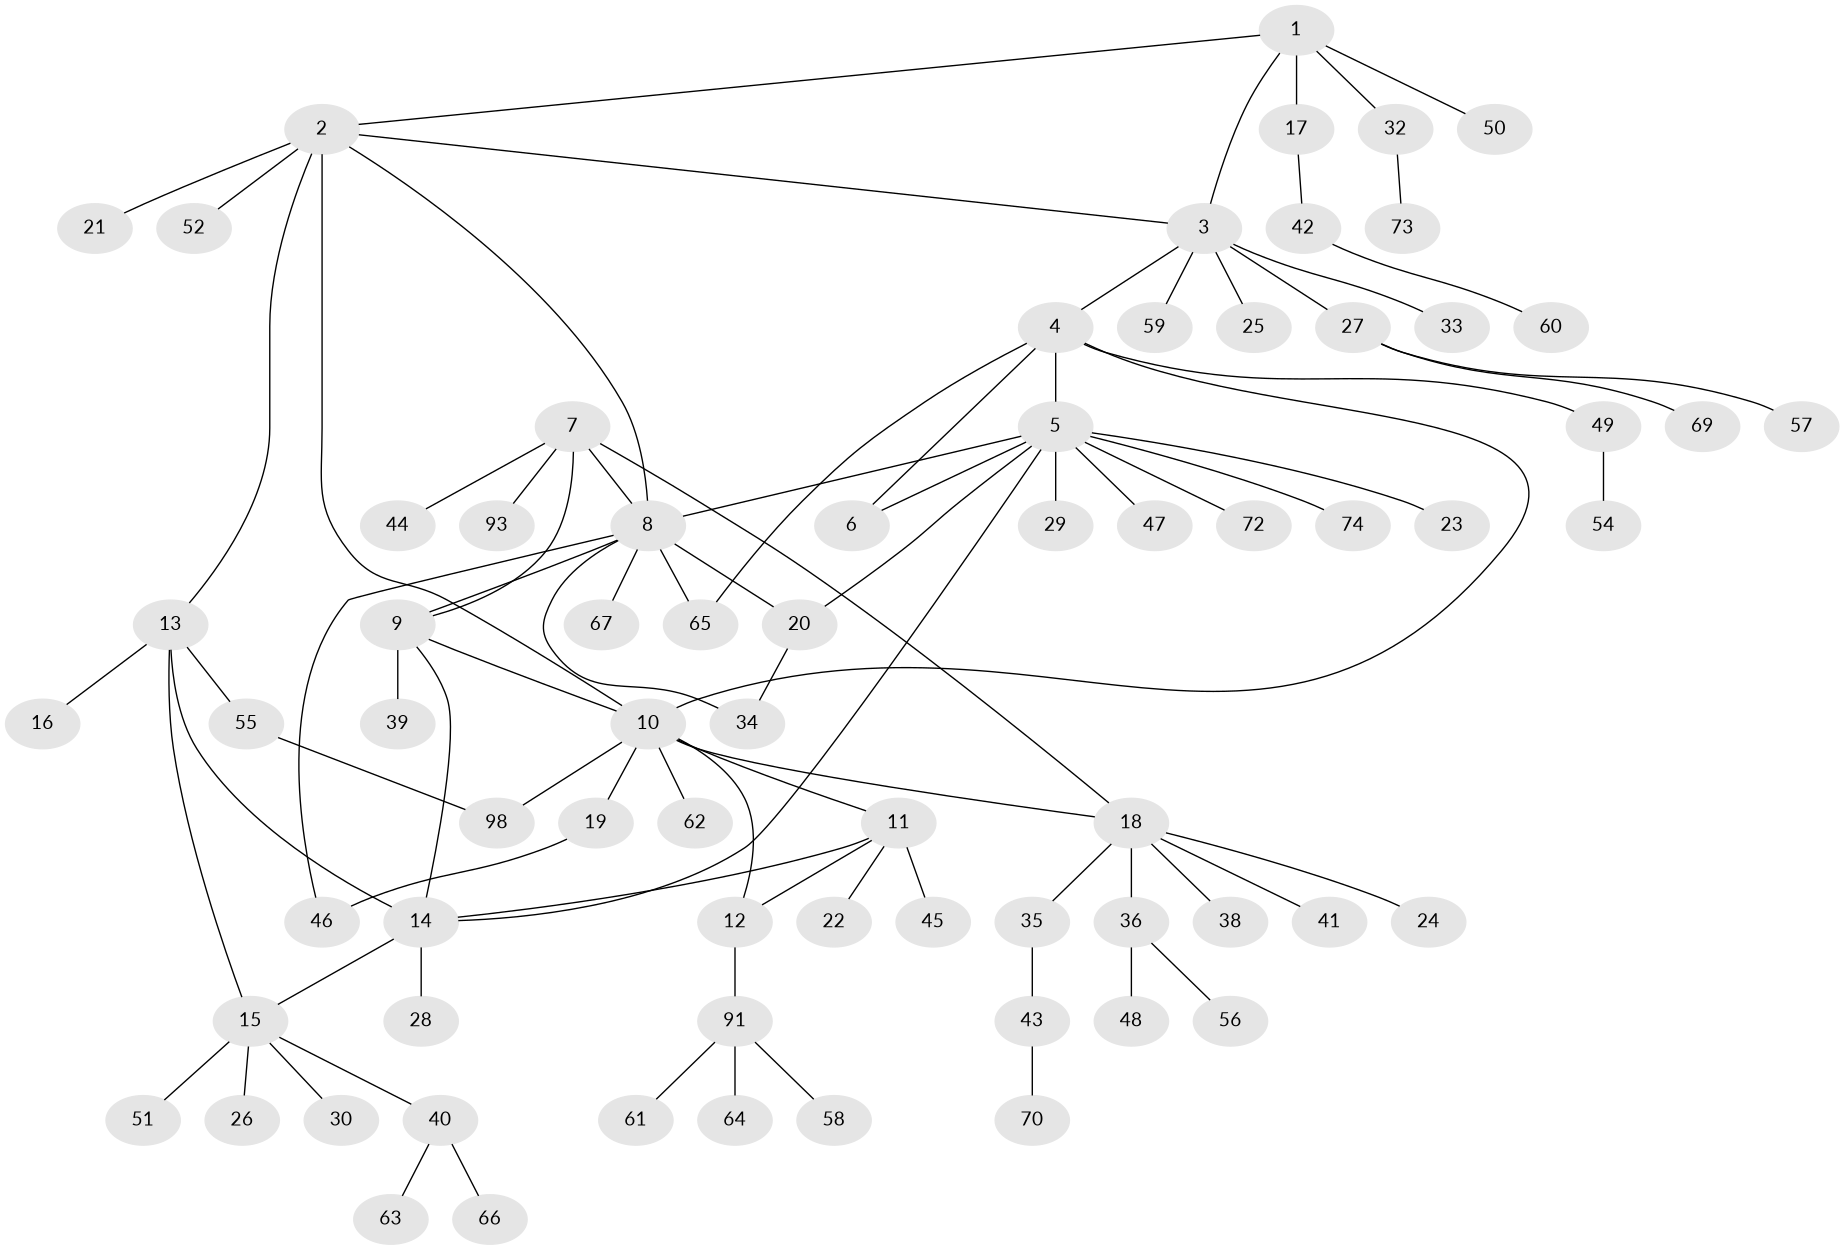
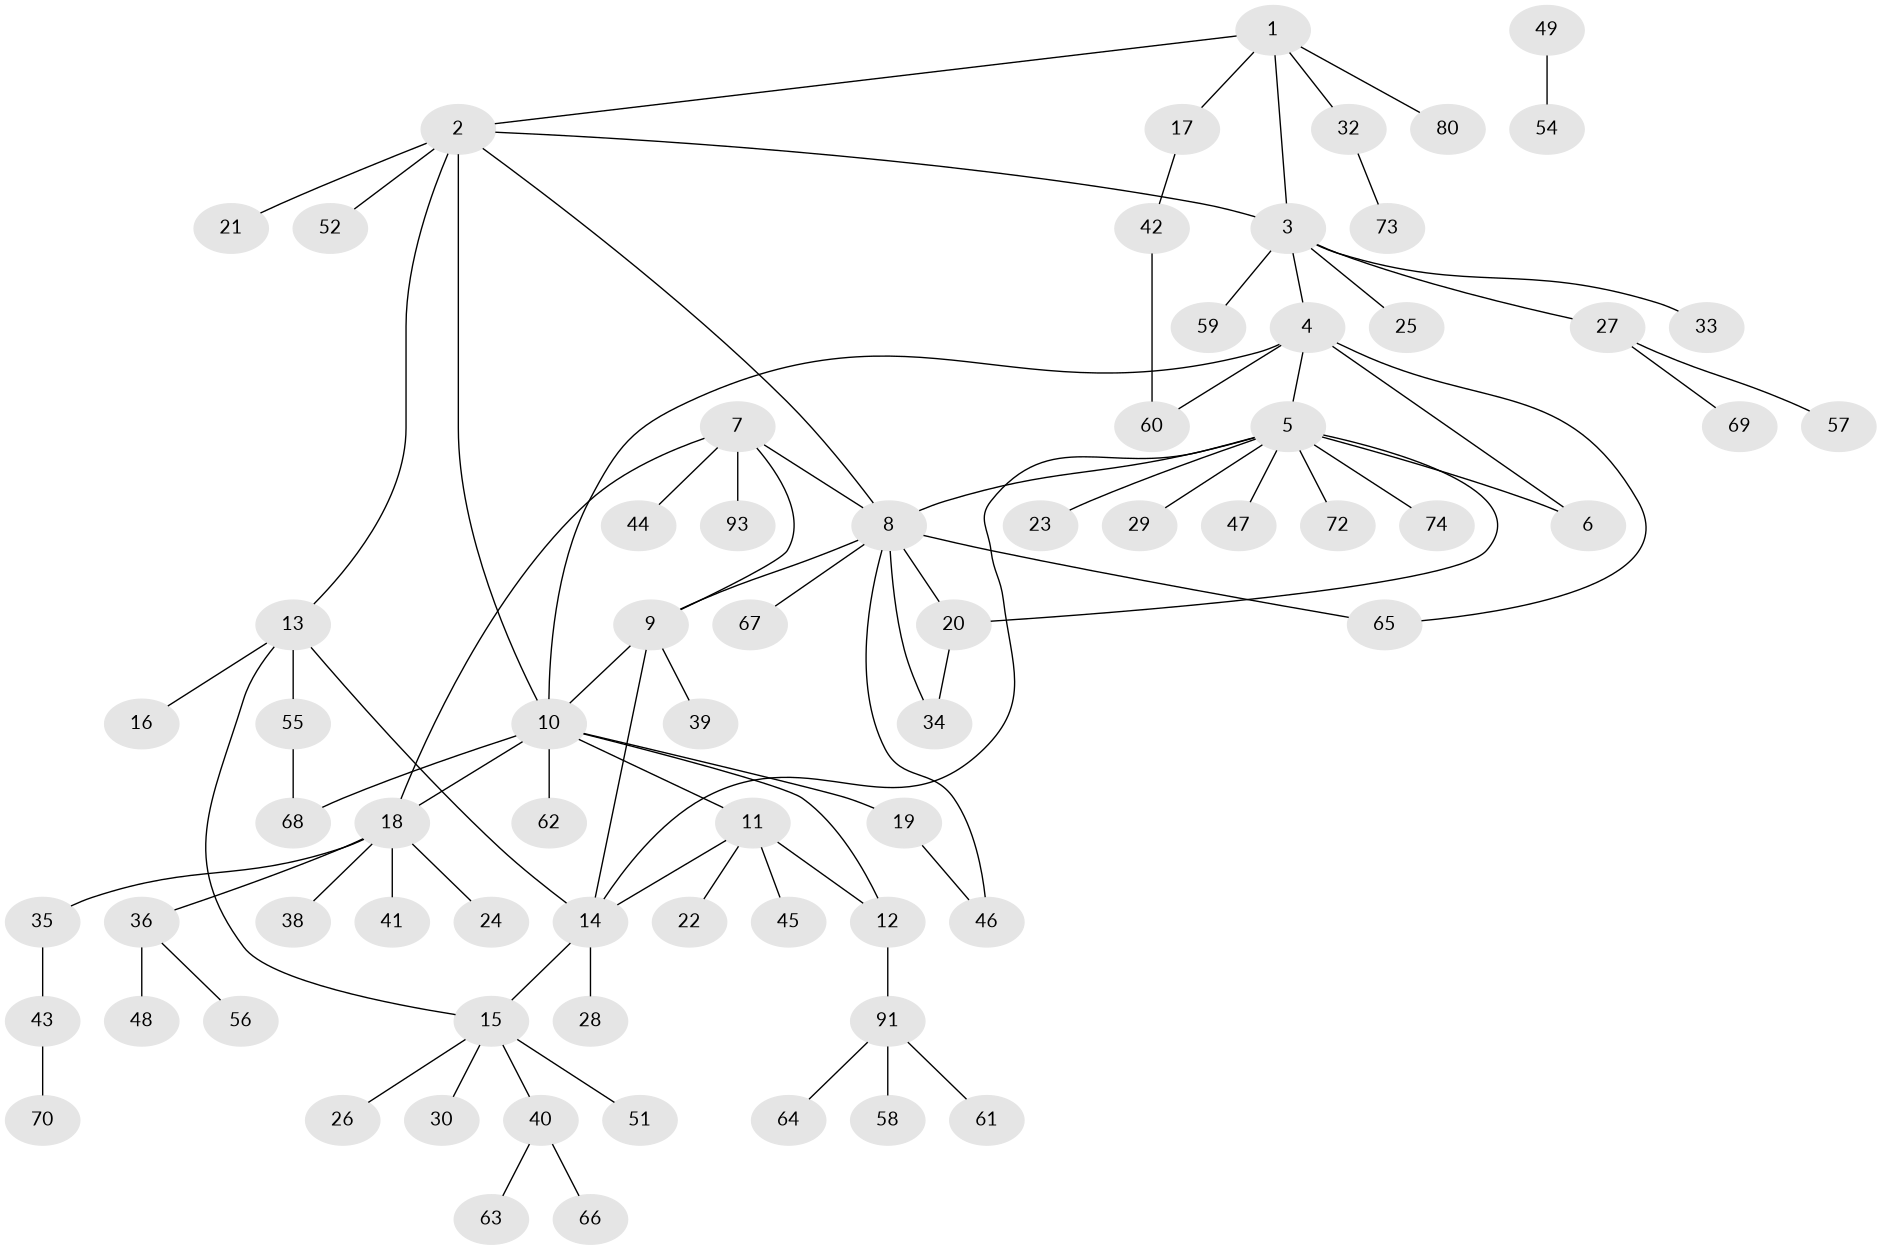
(1495, 129) -> (1448, 129)
(1329, 379) -> (1230, 377)
(497, 823) -> (293, 823)
